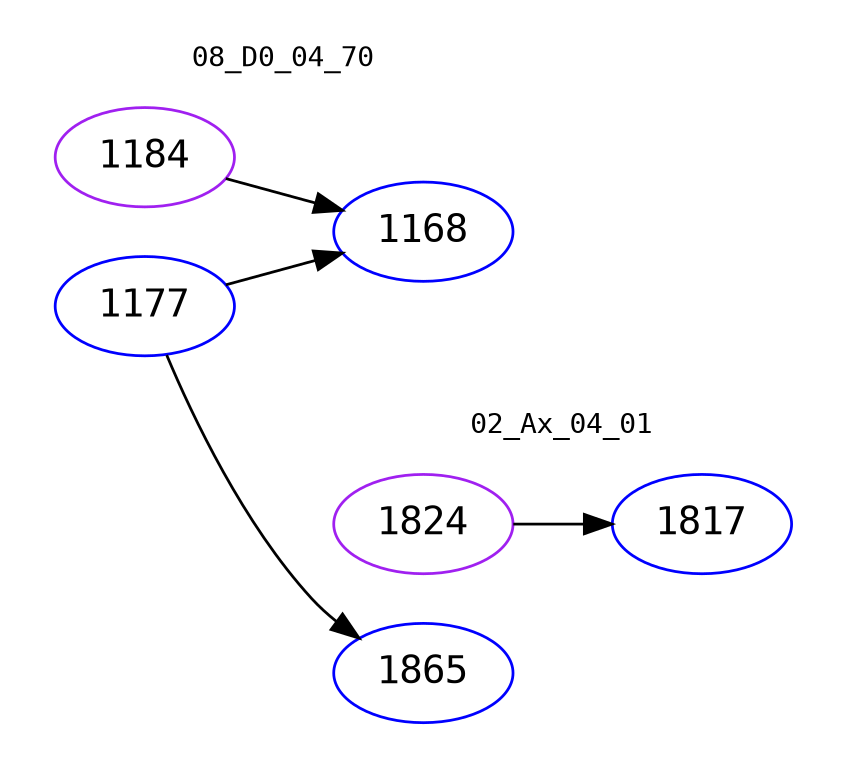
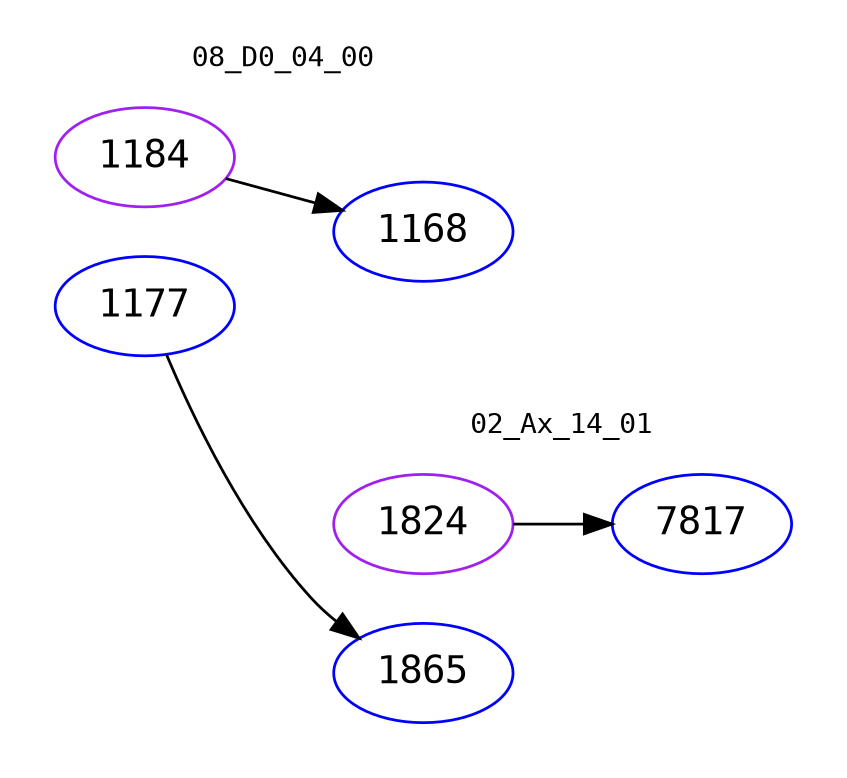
(284, 59) -> (284, 59)
(271, 273) -> none
(563, 426) -> (563, 426)
(702, 524) -> (702, 524)
